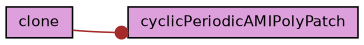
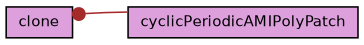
(94, 32) -> (106, 13)
